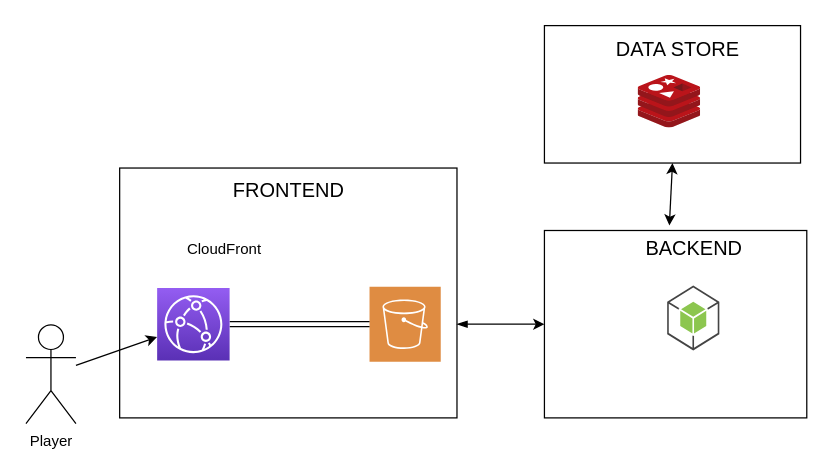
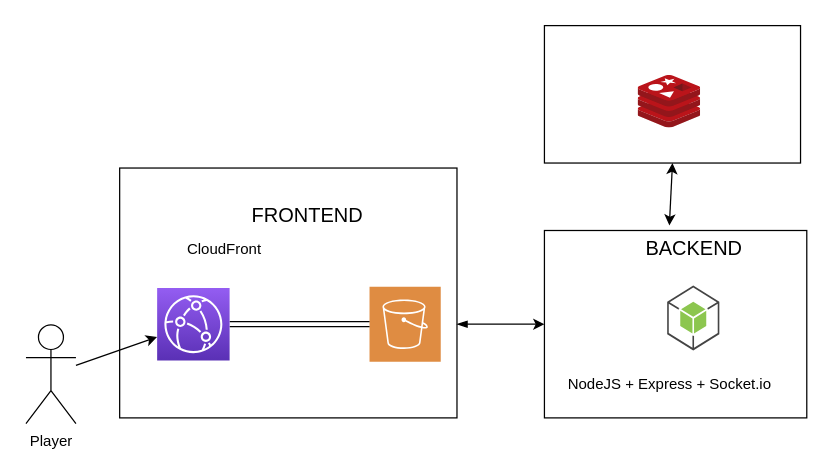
(678, 49) -> none
(288, 191) -> (307, 216)
none -> (669, 384)
